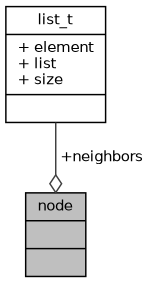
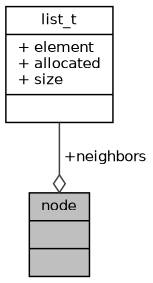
(37, 64) -> (59, 64)
